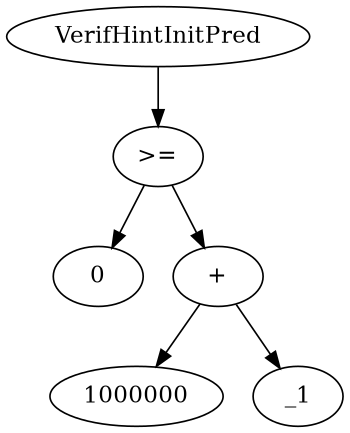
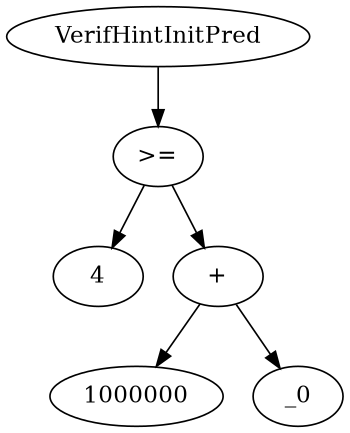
(98, 276) -> (98, 276)
(298, 396) -> (298, 396)
